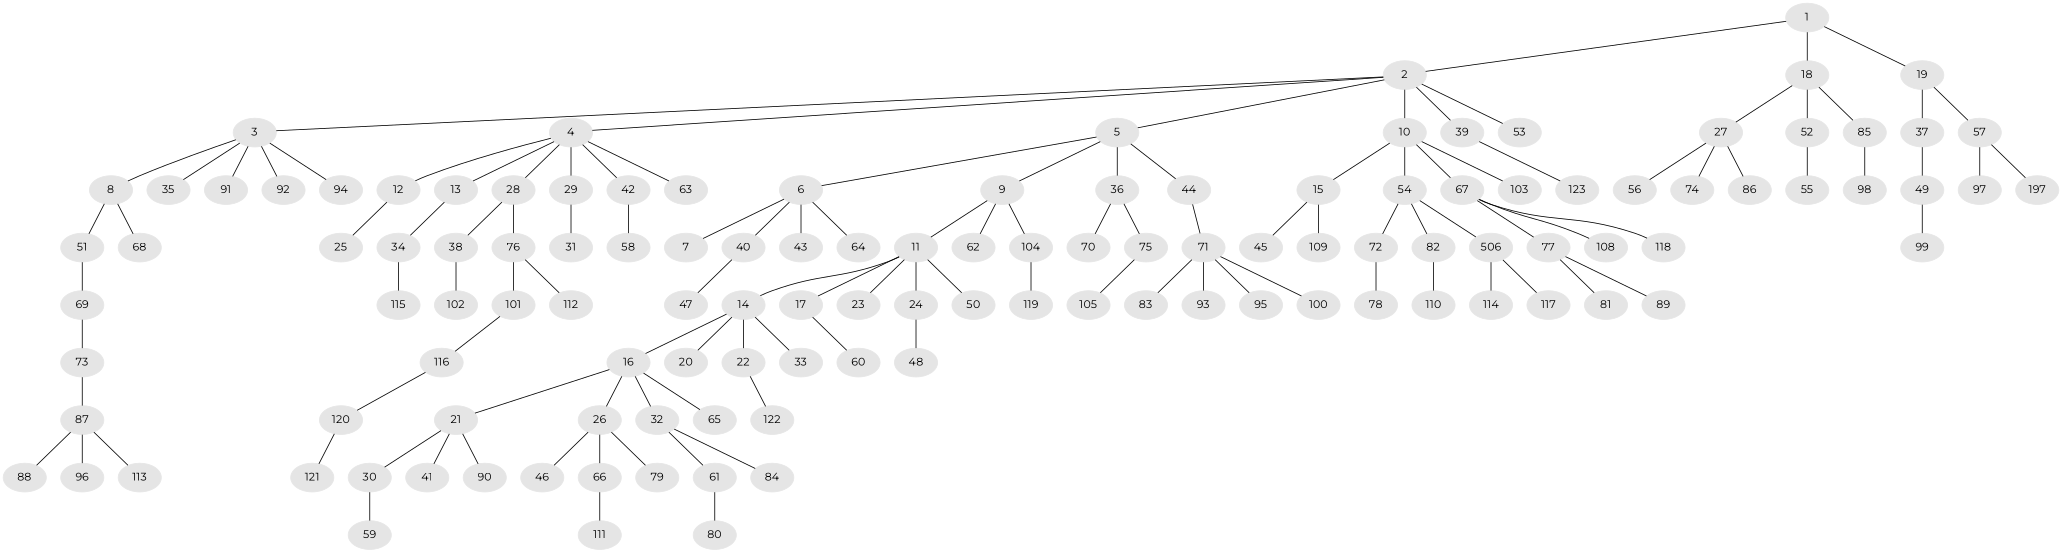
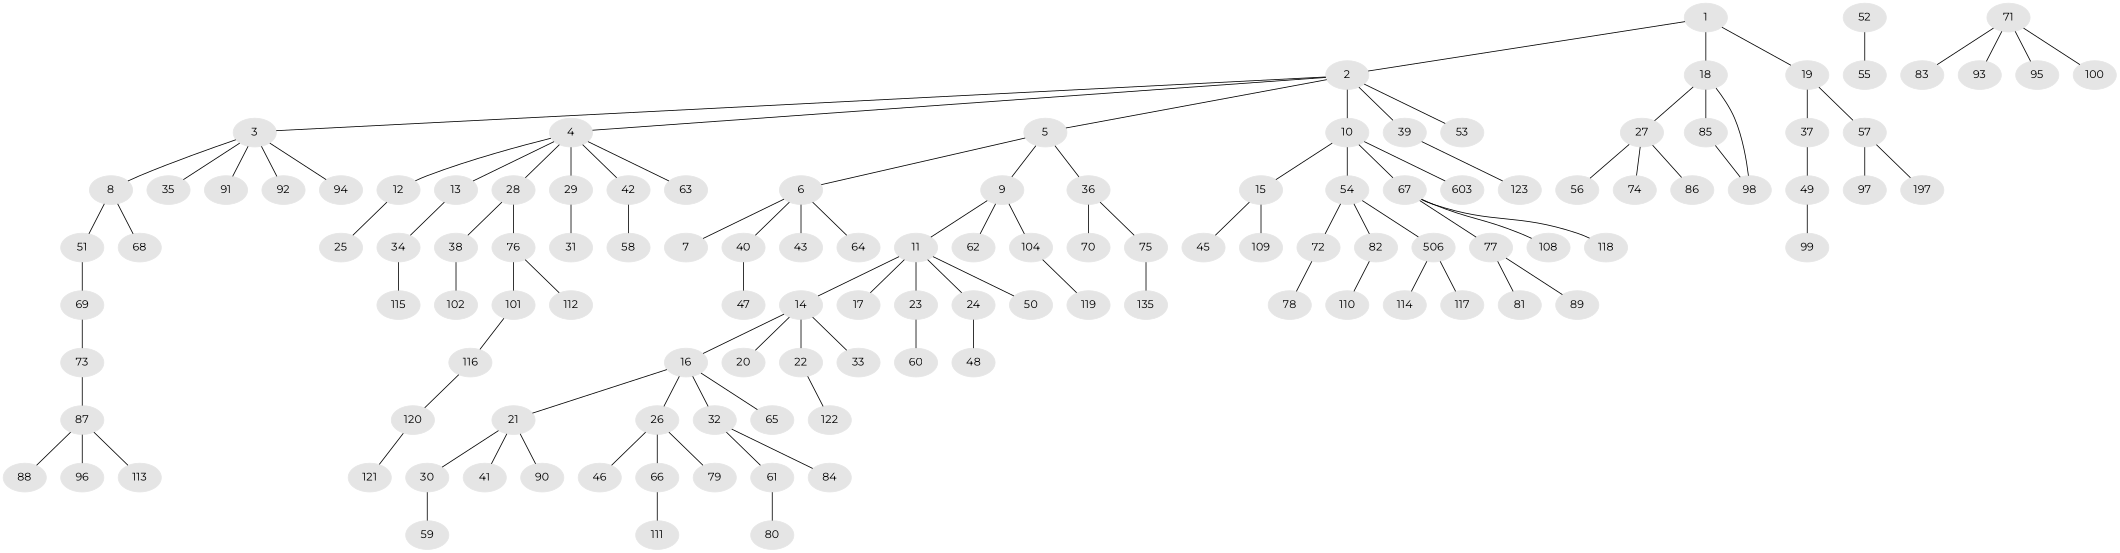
(1807, 104) -> (1739, 129)
(1189, 190) -> none
(1520, 190) -> (1462, 190)
(1089, 305) -> (1146, 305)
(830, 334) -> (916, 334)
